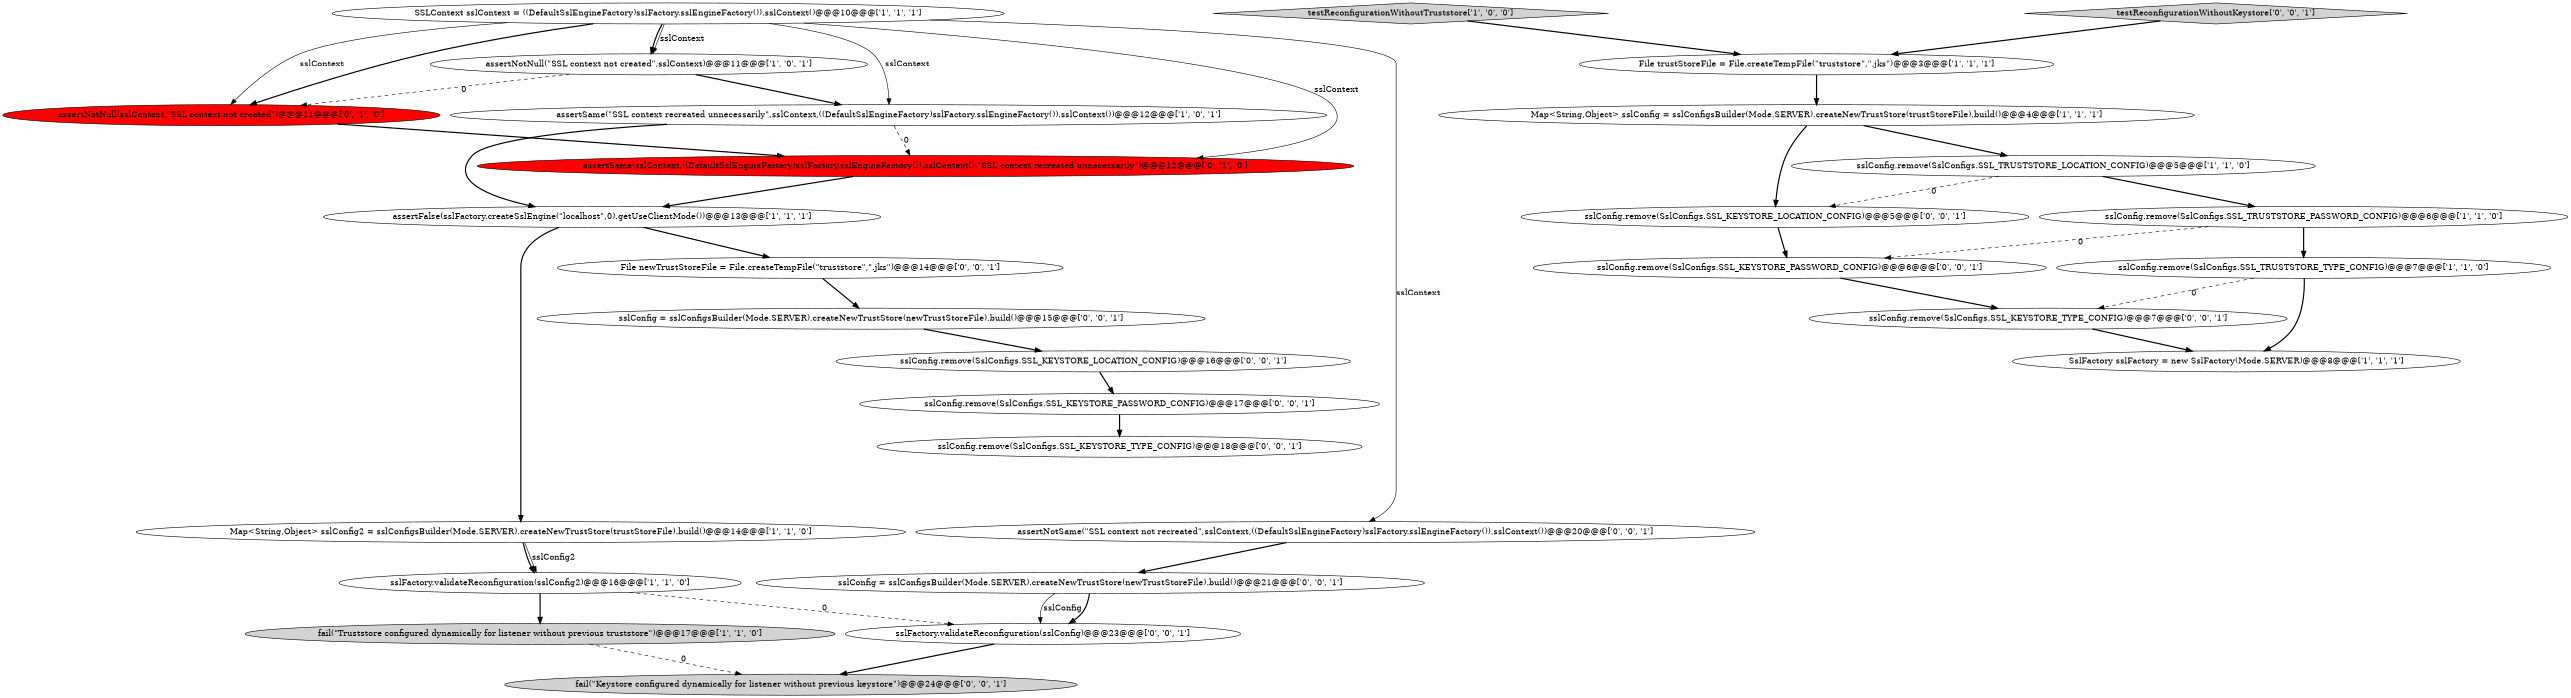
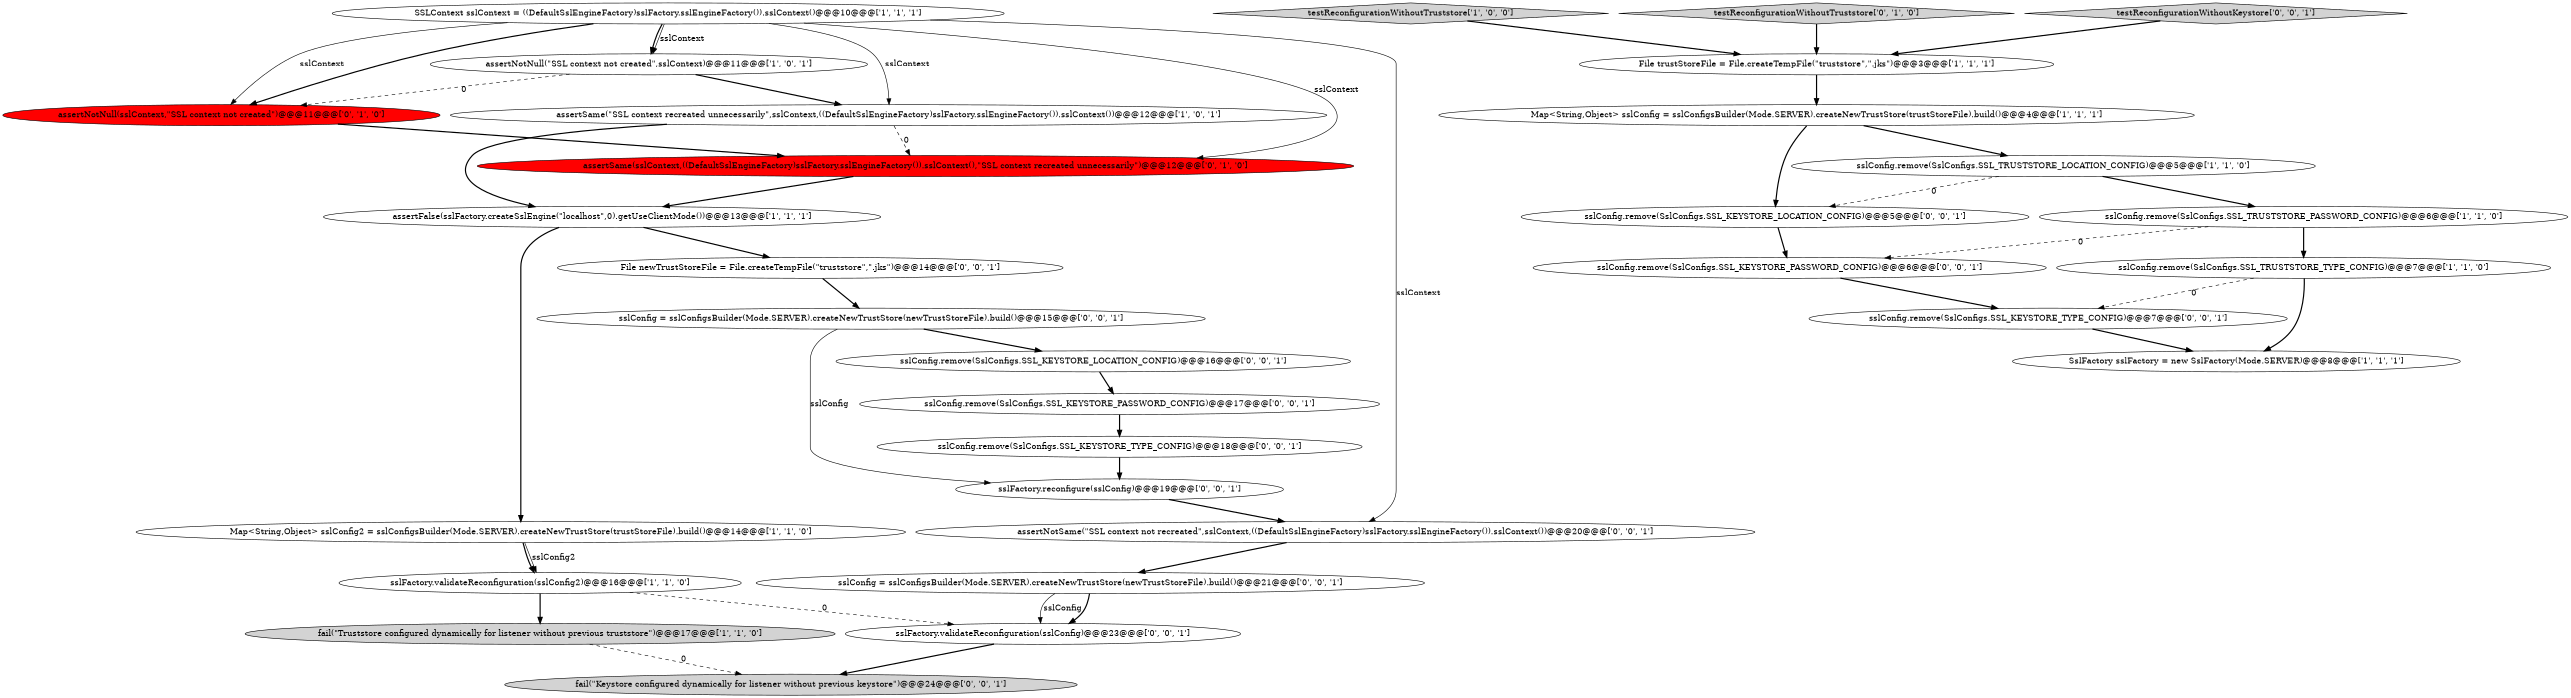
none -> (1817, 13)
none -> (1120, 489)
